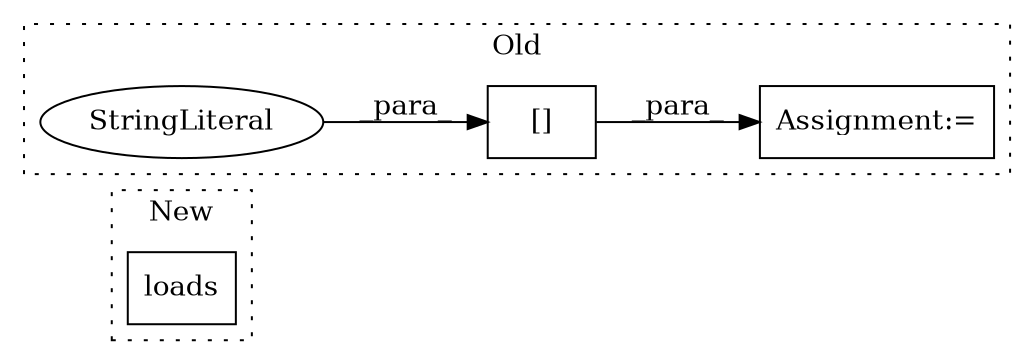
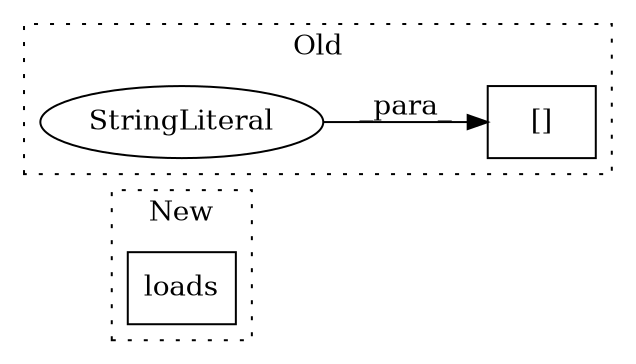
(877, 122) -> none
